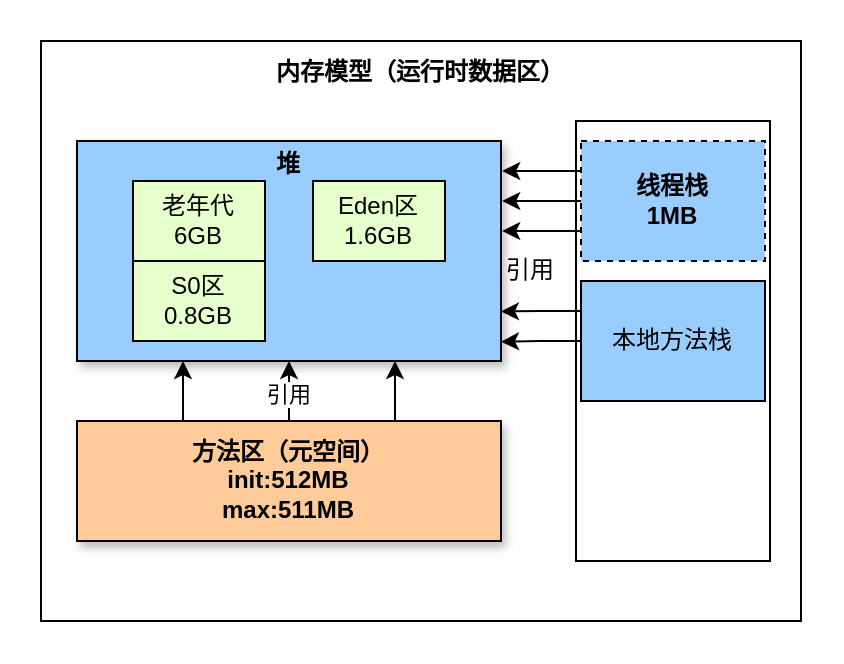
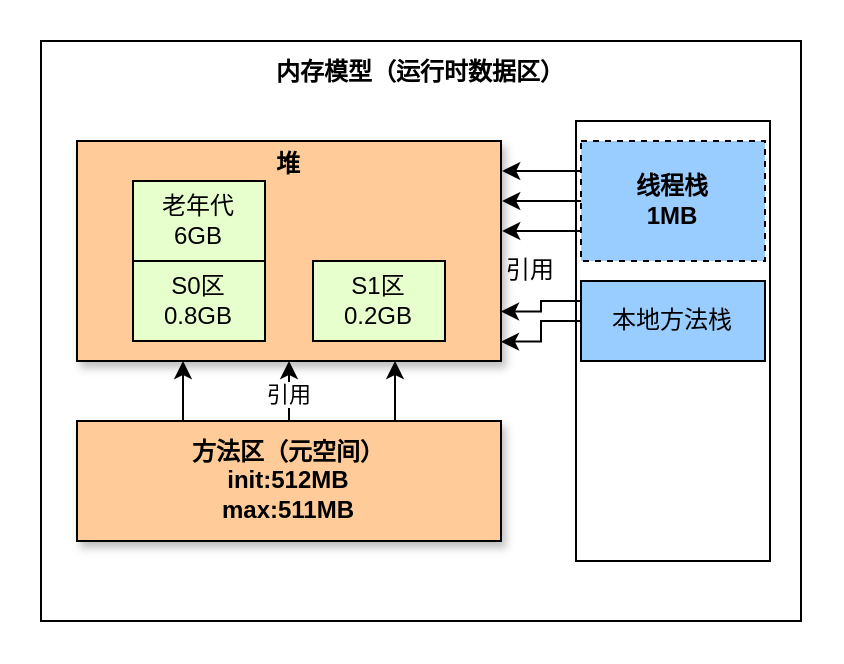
(379, 221) -> none
(289, 251) -> (289, 251)
none -> (379, 301)
(673, 341) -> (673, 321)
